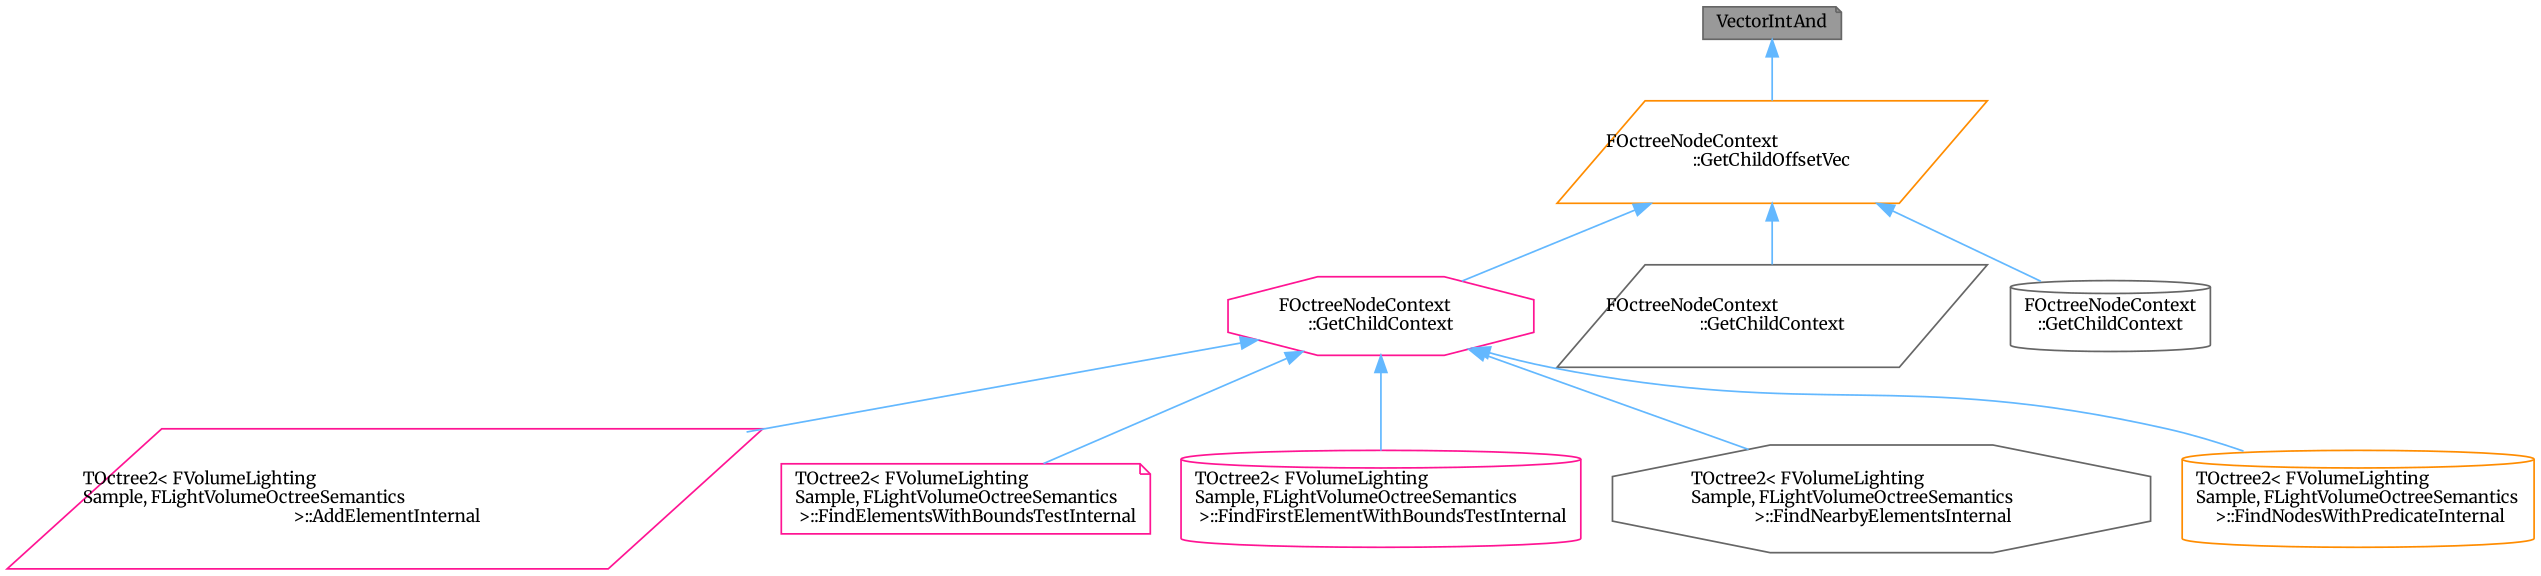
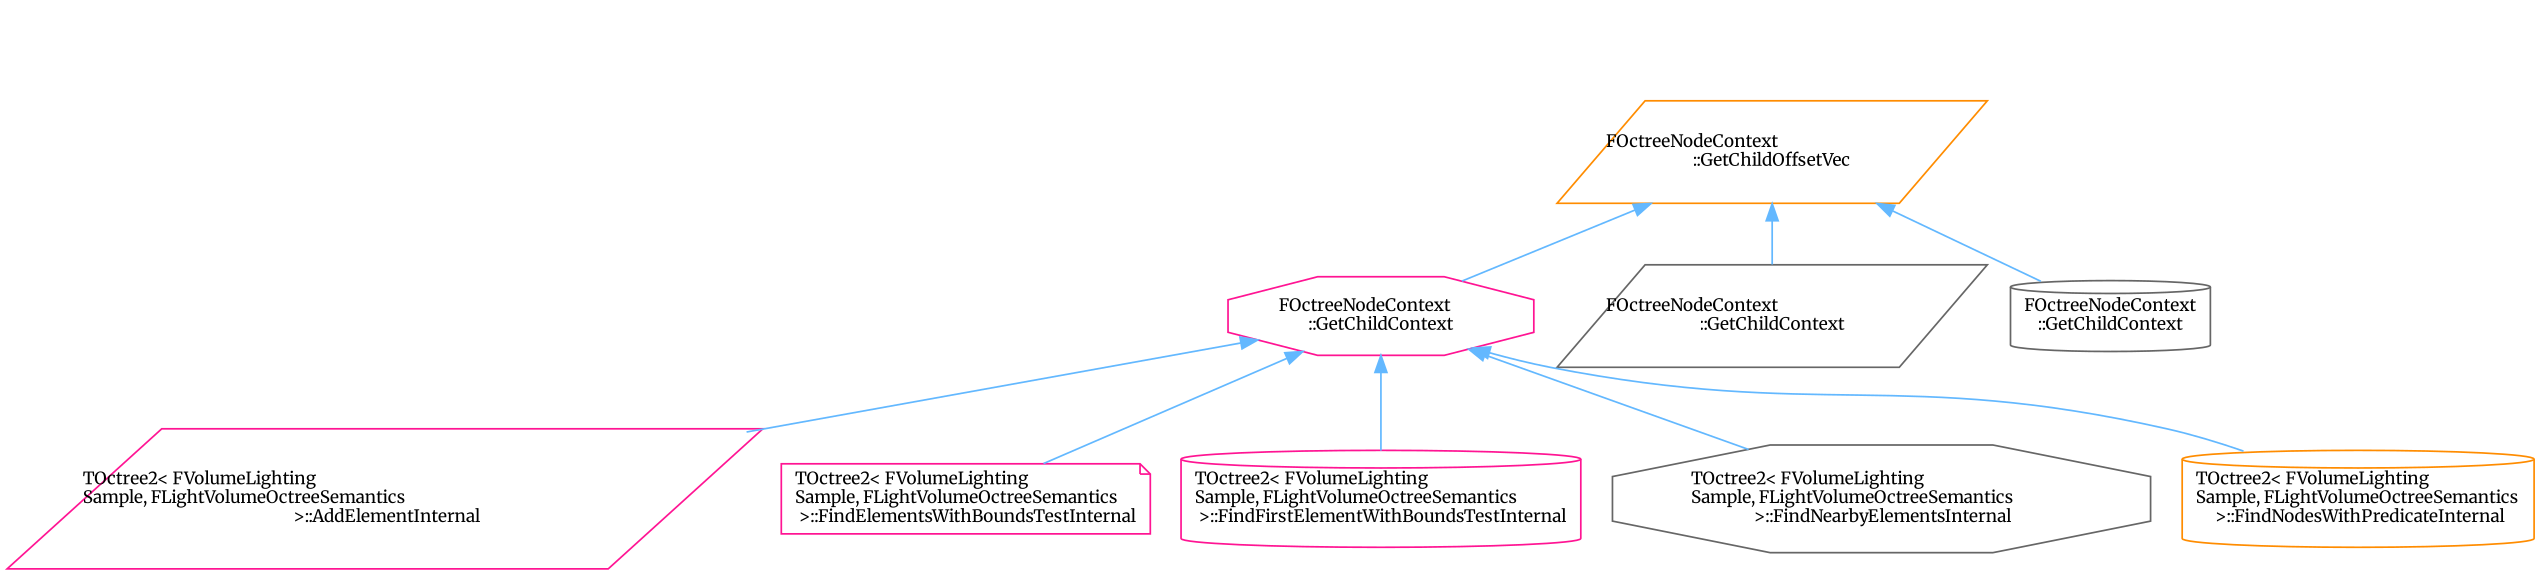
(1772, 23) -> none
